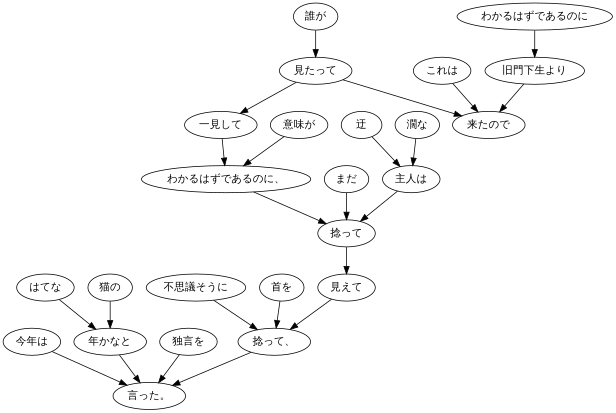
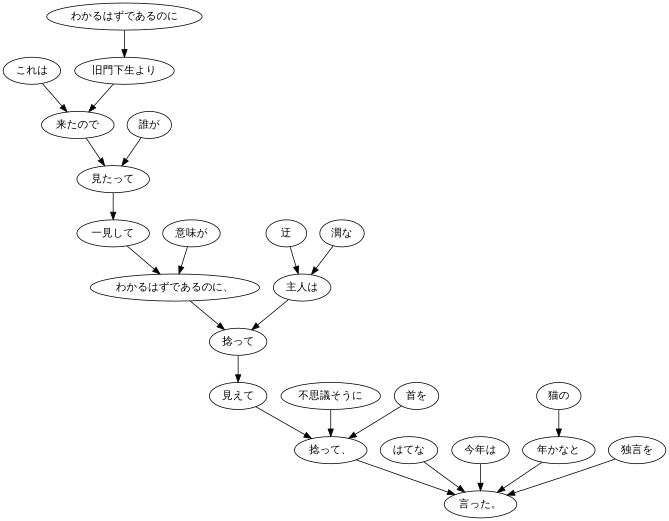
(399, 97) -> (93, 149)
(347, 179) -> none
(74, 312) -> (441, 475)
